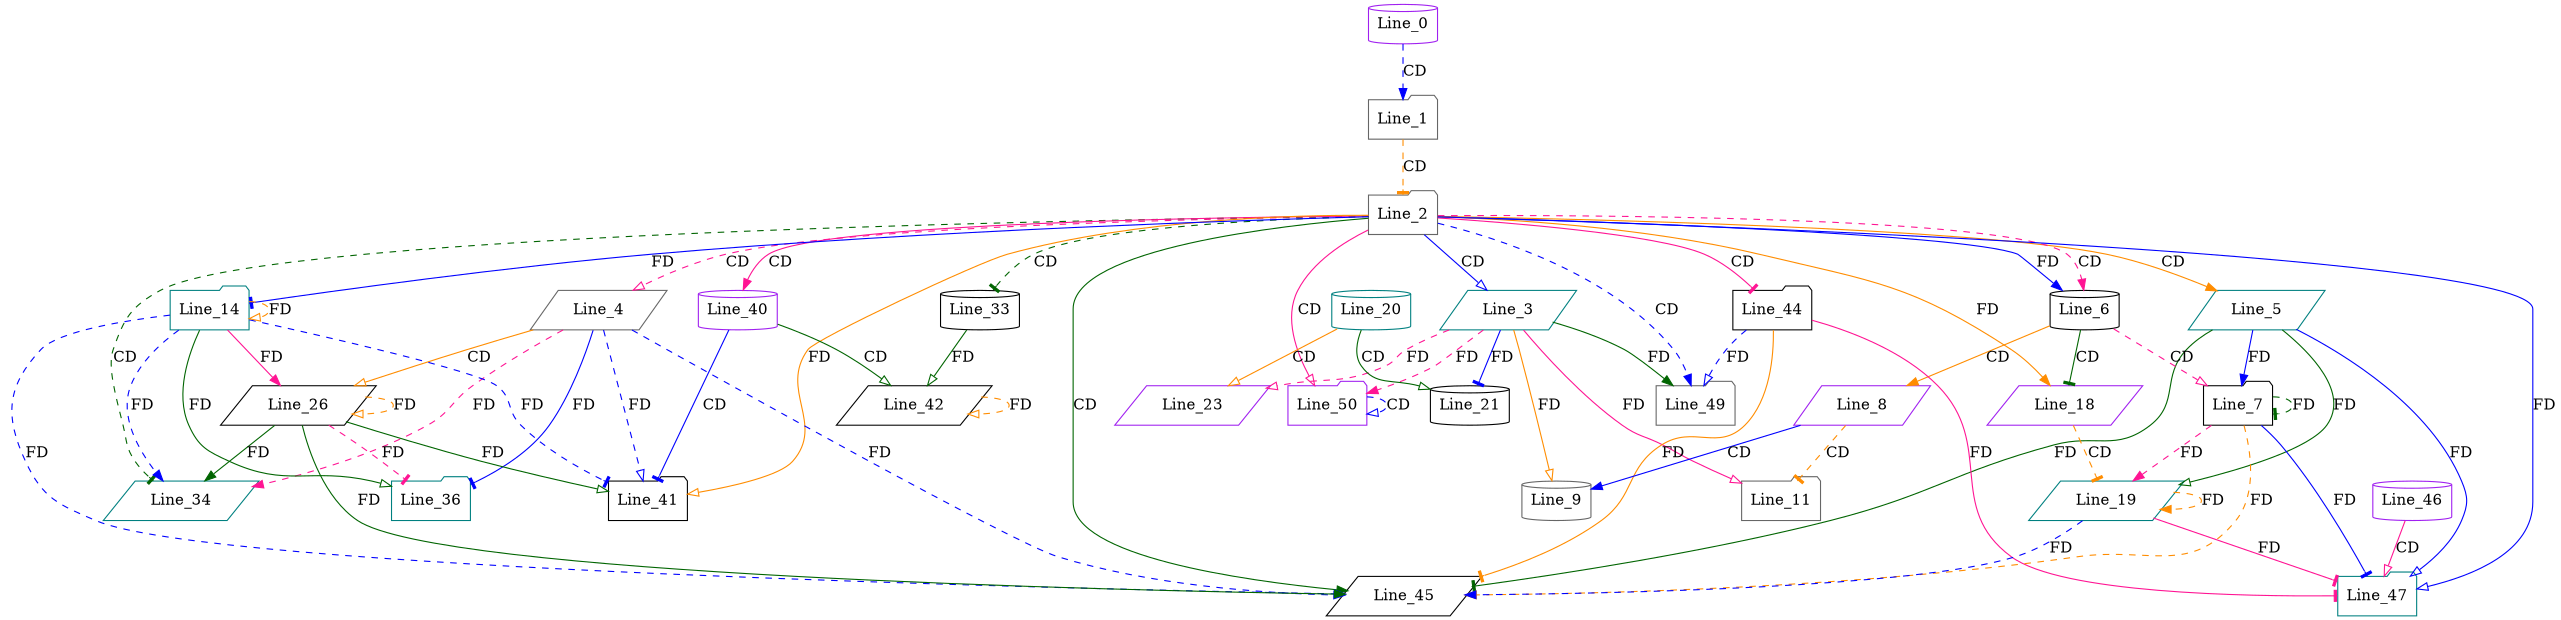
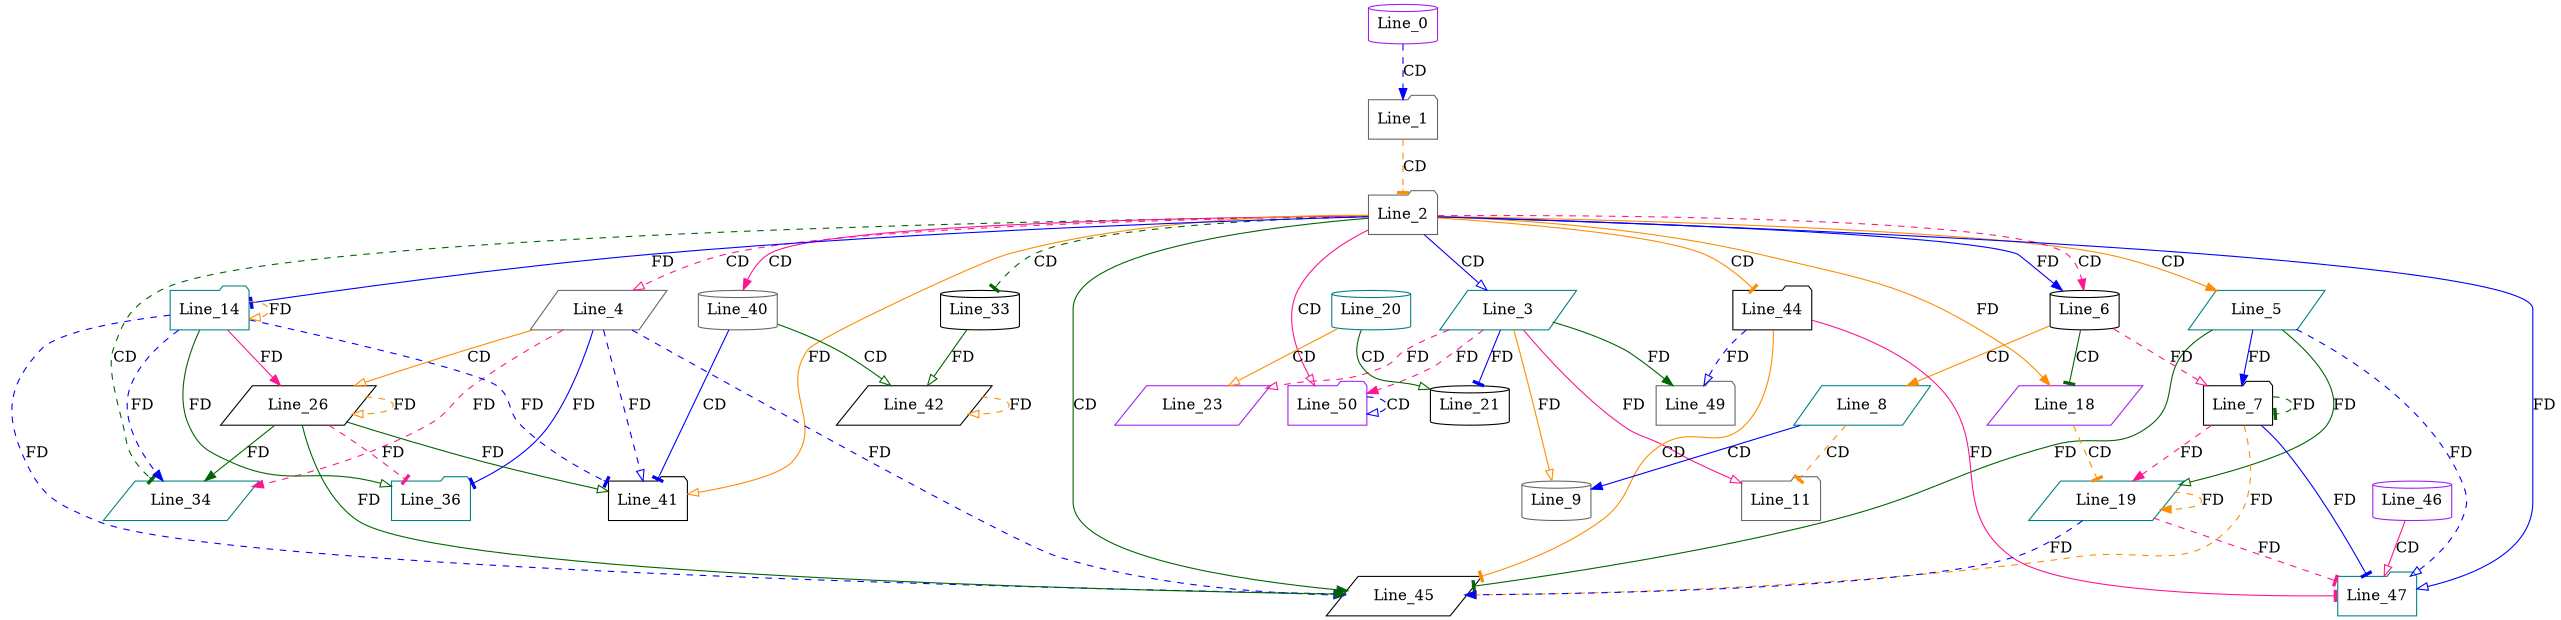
(1665, 243) -> (1665, 243)
(1579, 276) -> none
(738, 310) -> (738, 310)
(2182, 358) -> (2182, 358)
(1862, 405) -> (1862, 405)
(2429, 429) -> (2429, 429)
(1674, 453) -> (1674, 453)
(2243, 549) -> (2243, 549)
